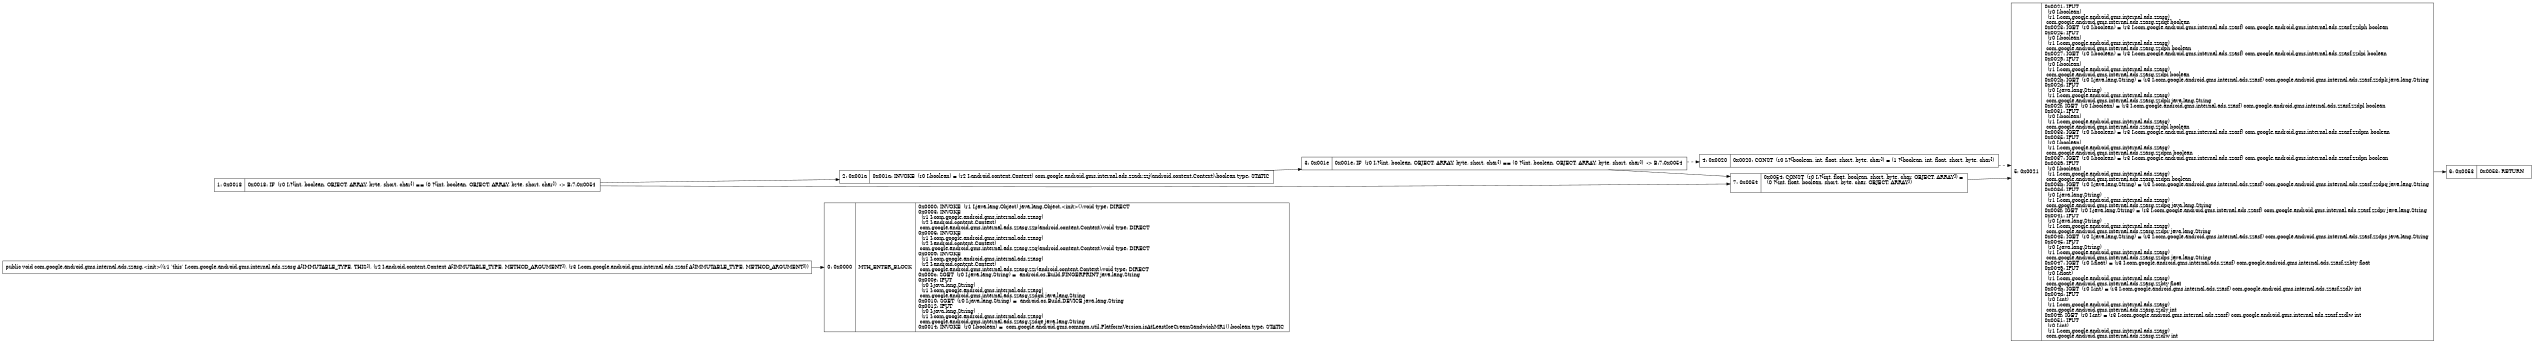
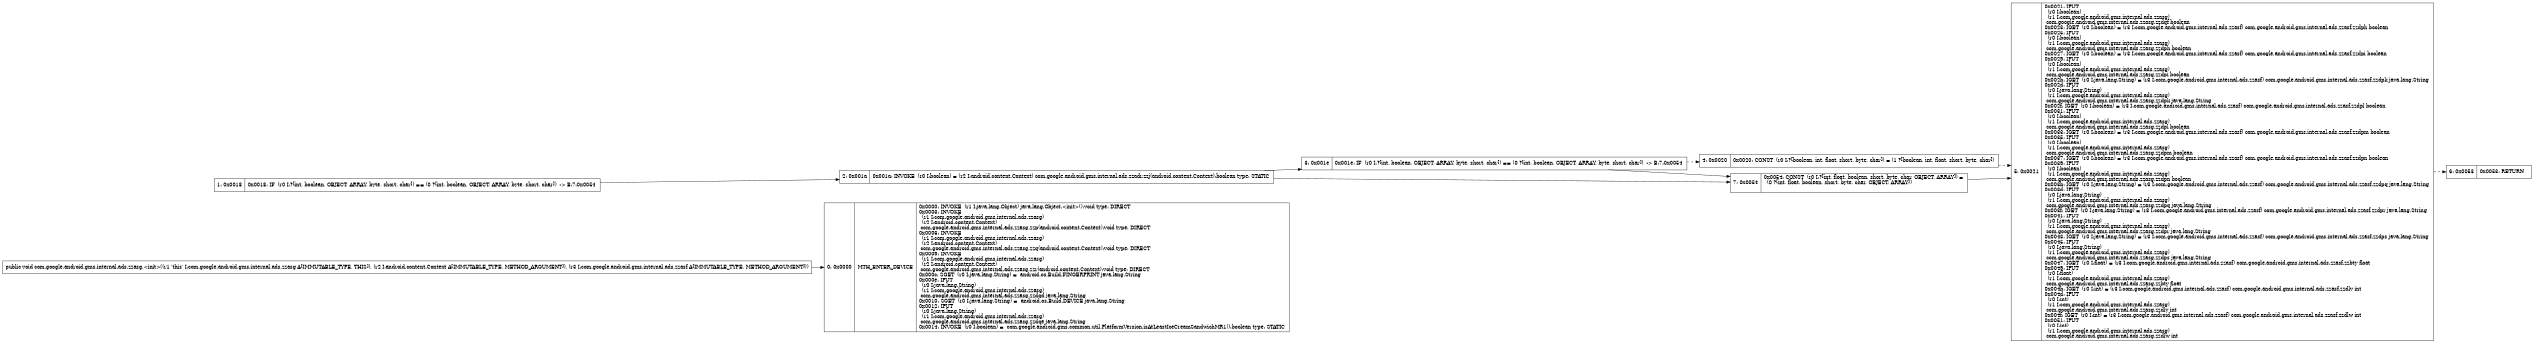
(2438, 172) -> (2438, 172)
(1163, 187) -> (1500, 180)
(885, 267) -> (885, 267)
